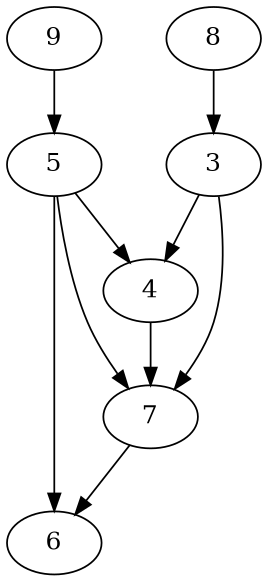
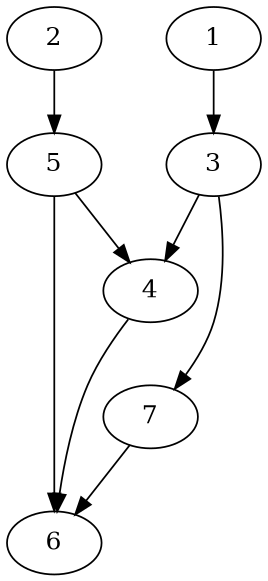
(54, 39) -> (54, 39)
(214, 39) -> (214, 39)
(76, 289) -> none
(151, 345) -> (81, 401)
